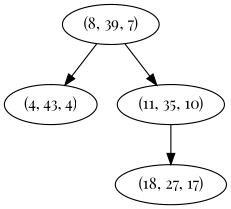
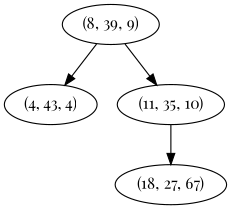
(111, 24) -> (111, 24)
(171, 185) -> (171, 185)
